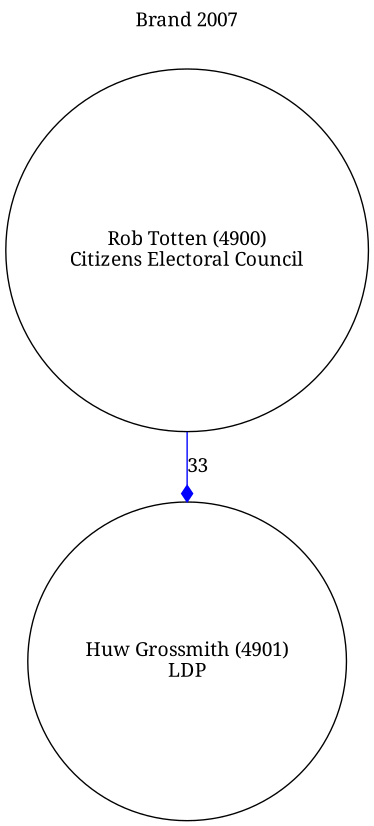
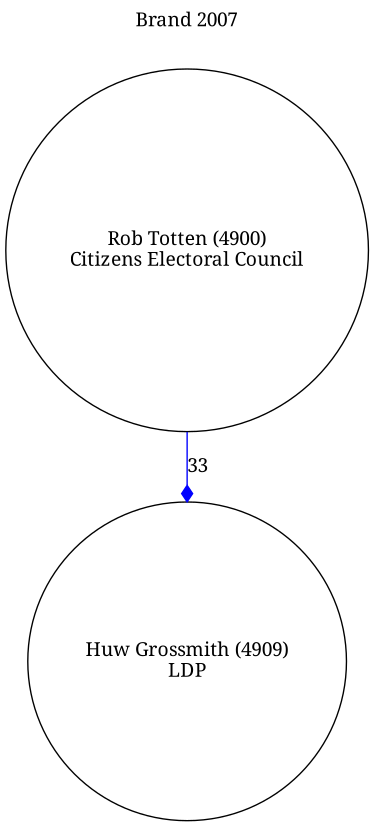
(187, 661) -> (187, 661)
